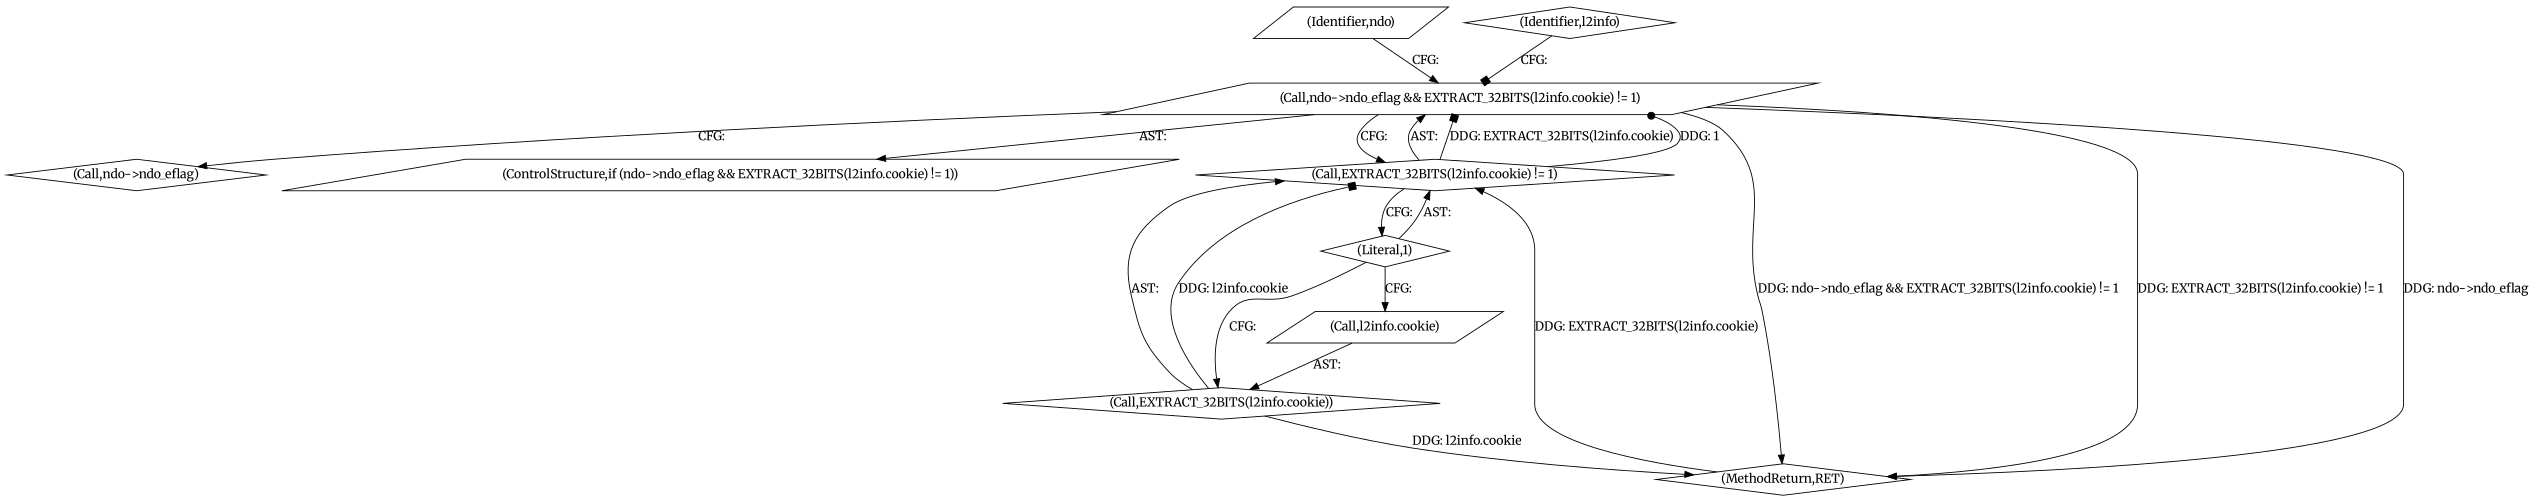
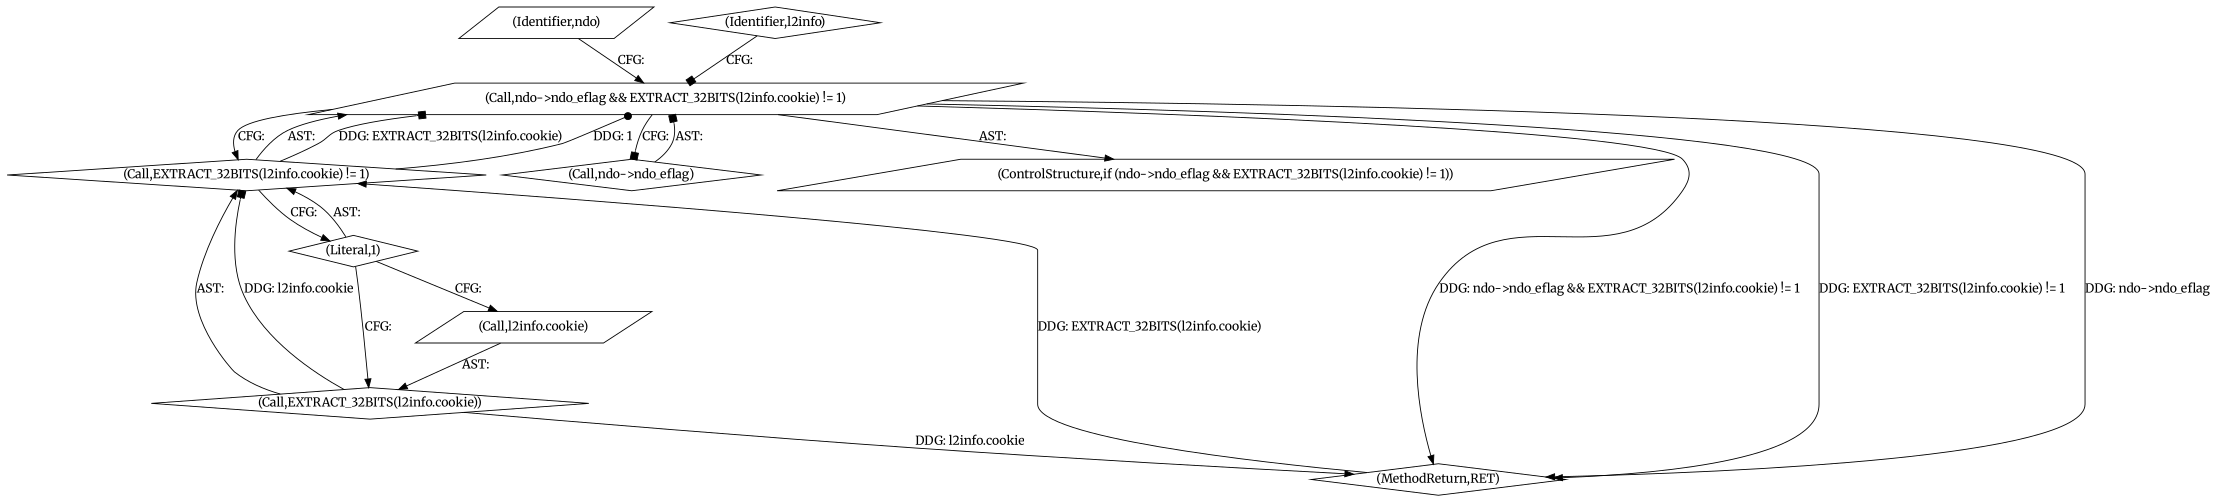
(661, 134) -> (642, 132)
none -> (671, 146)
